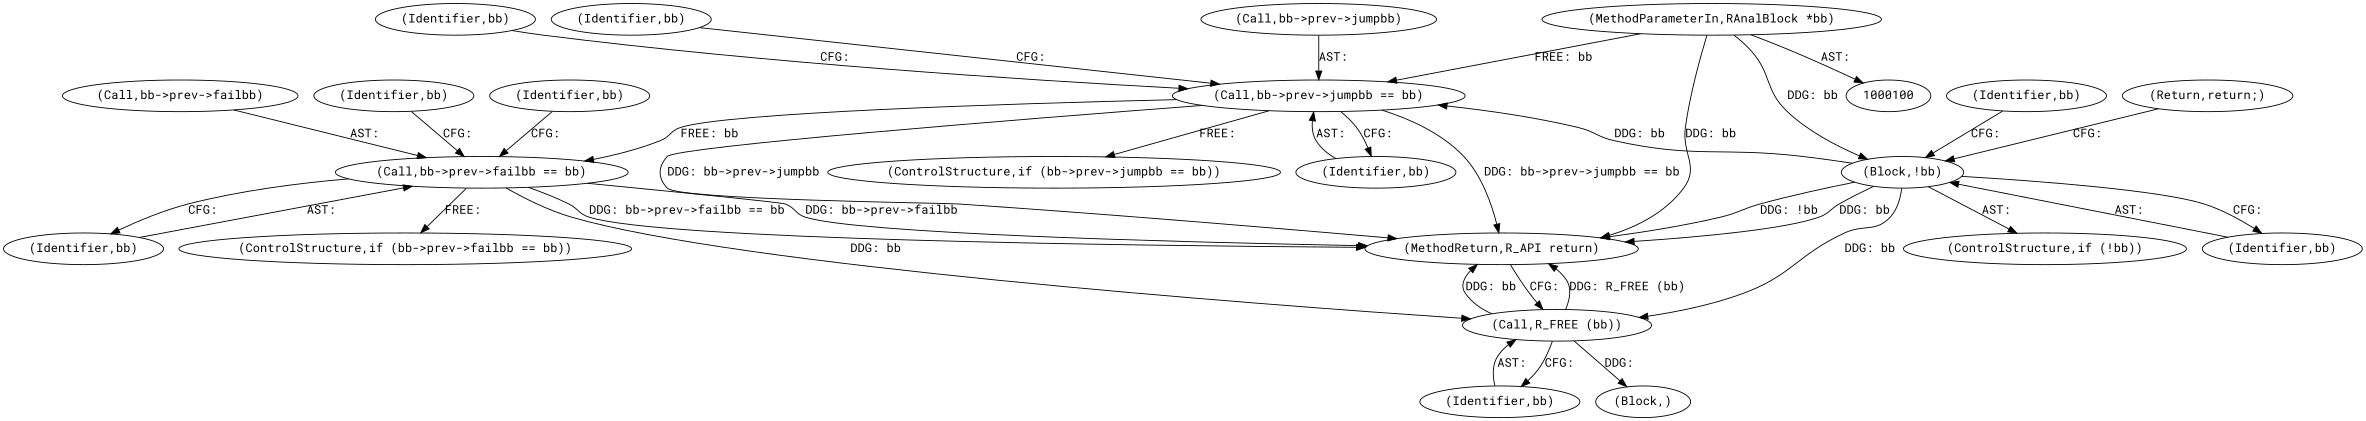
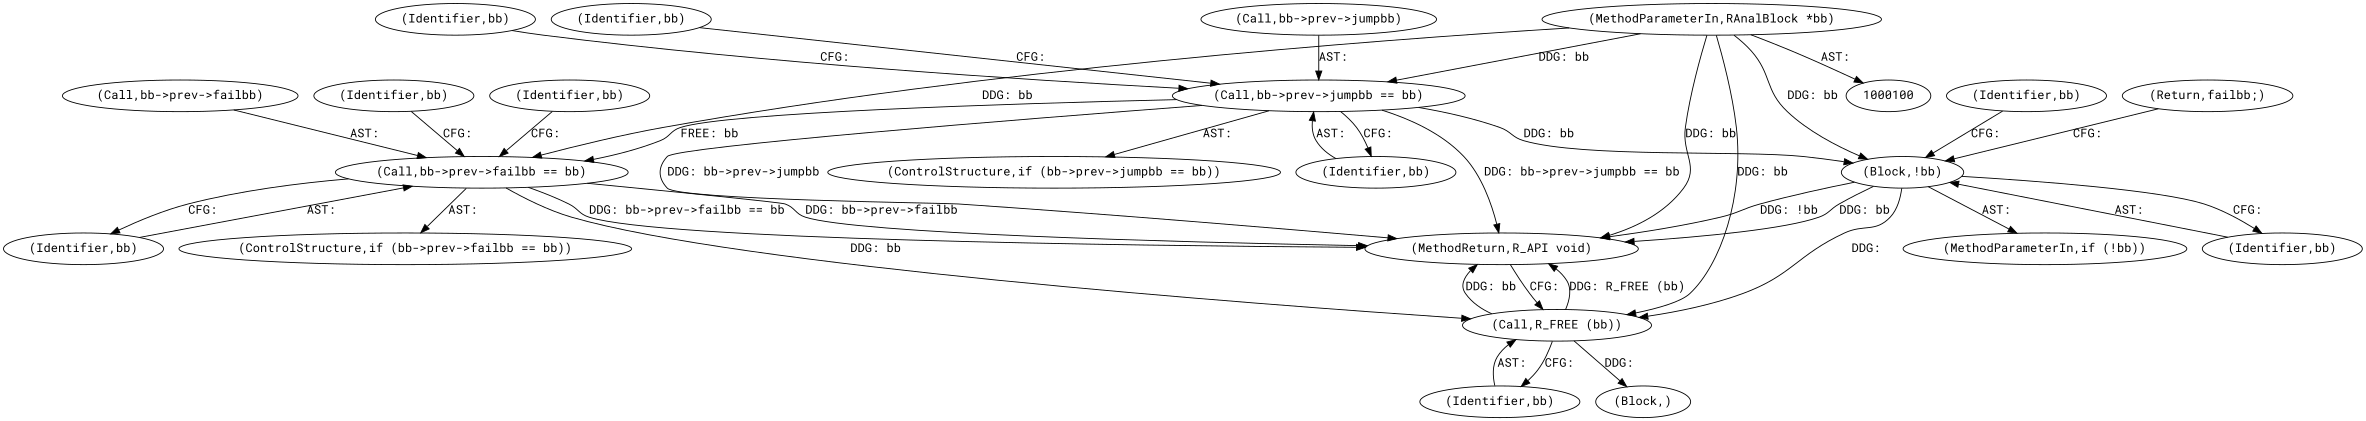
(1564, 58) -> (1564, 58)
none -> (1053, 72)
(2208, 96) -> (2208, 96)
(1221, 134) -> (1221, 134)
(1648, 147) -> (1628, 152)
none -> (1734, 198)
(467, 211) -> (467, 211)
(1502, 249) -> (1502, 249)
(1870, 249) -> (1870, 249)
(2045, 249) -> (2045, 249)
